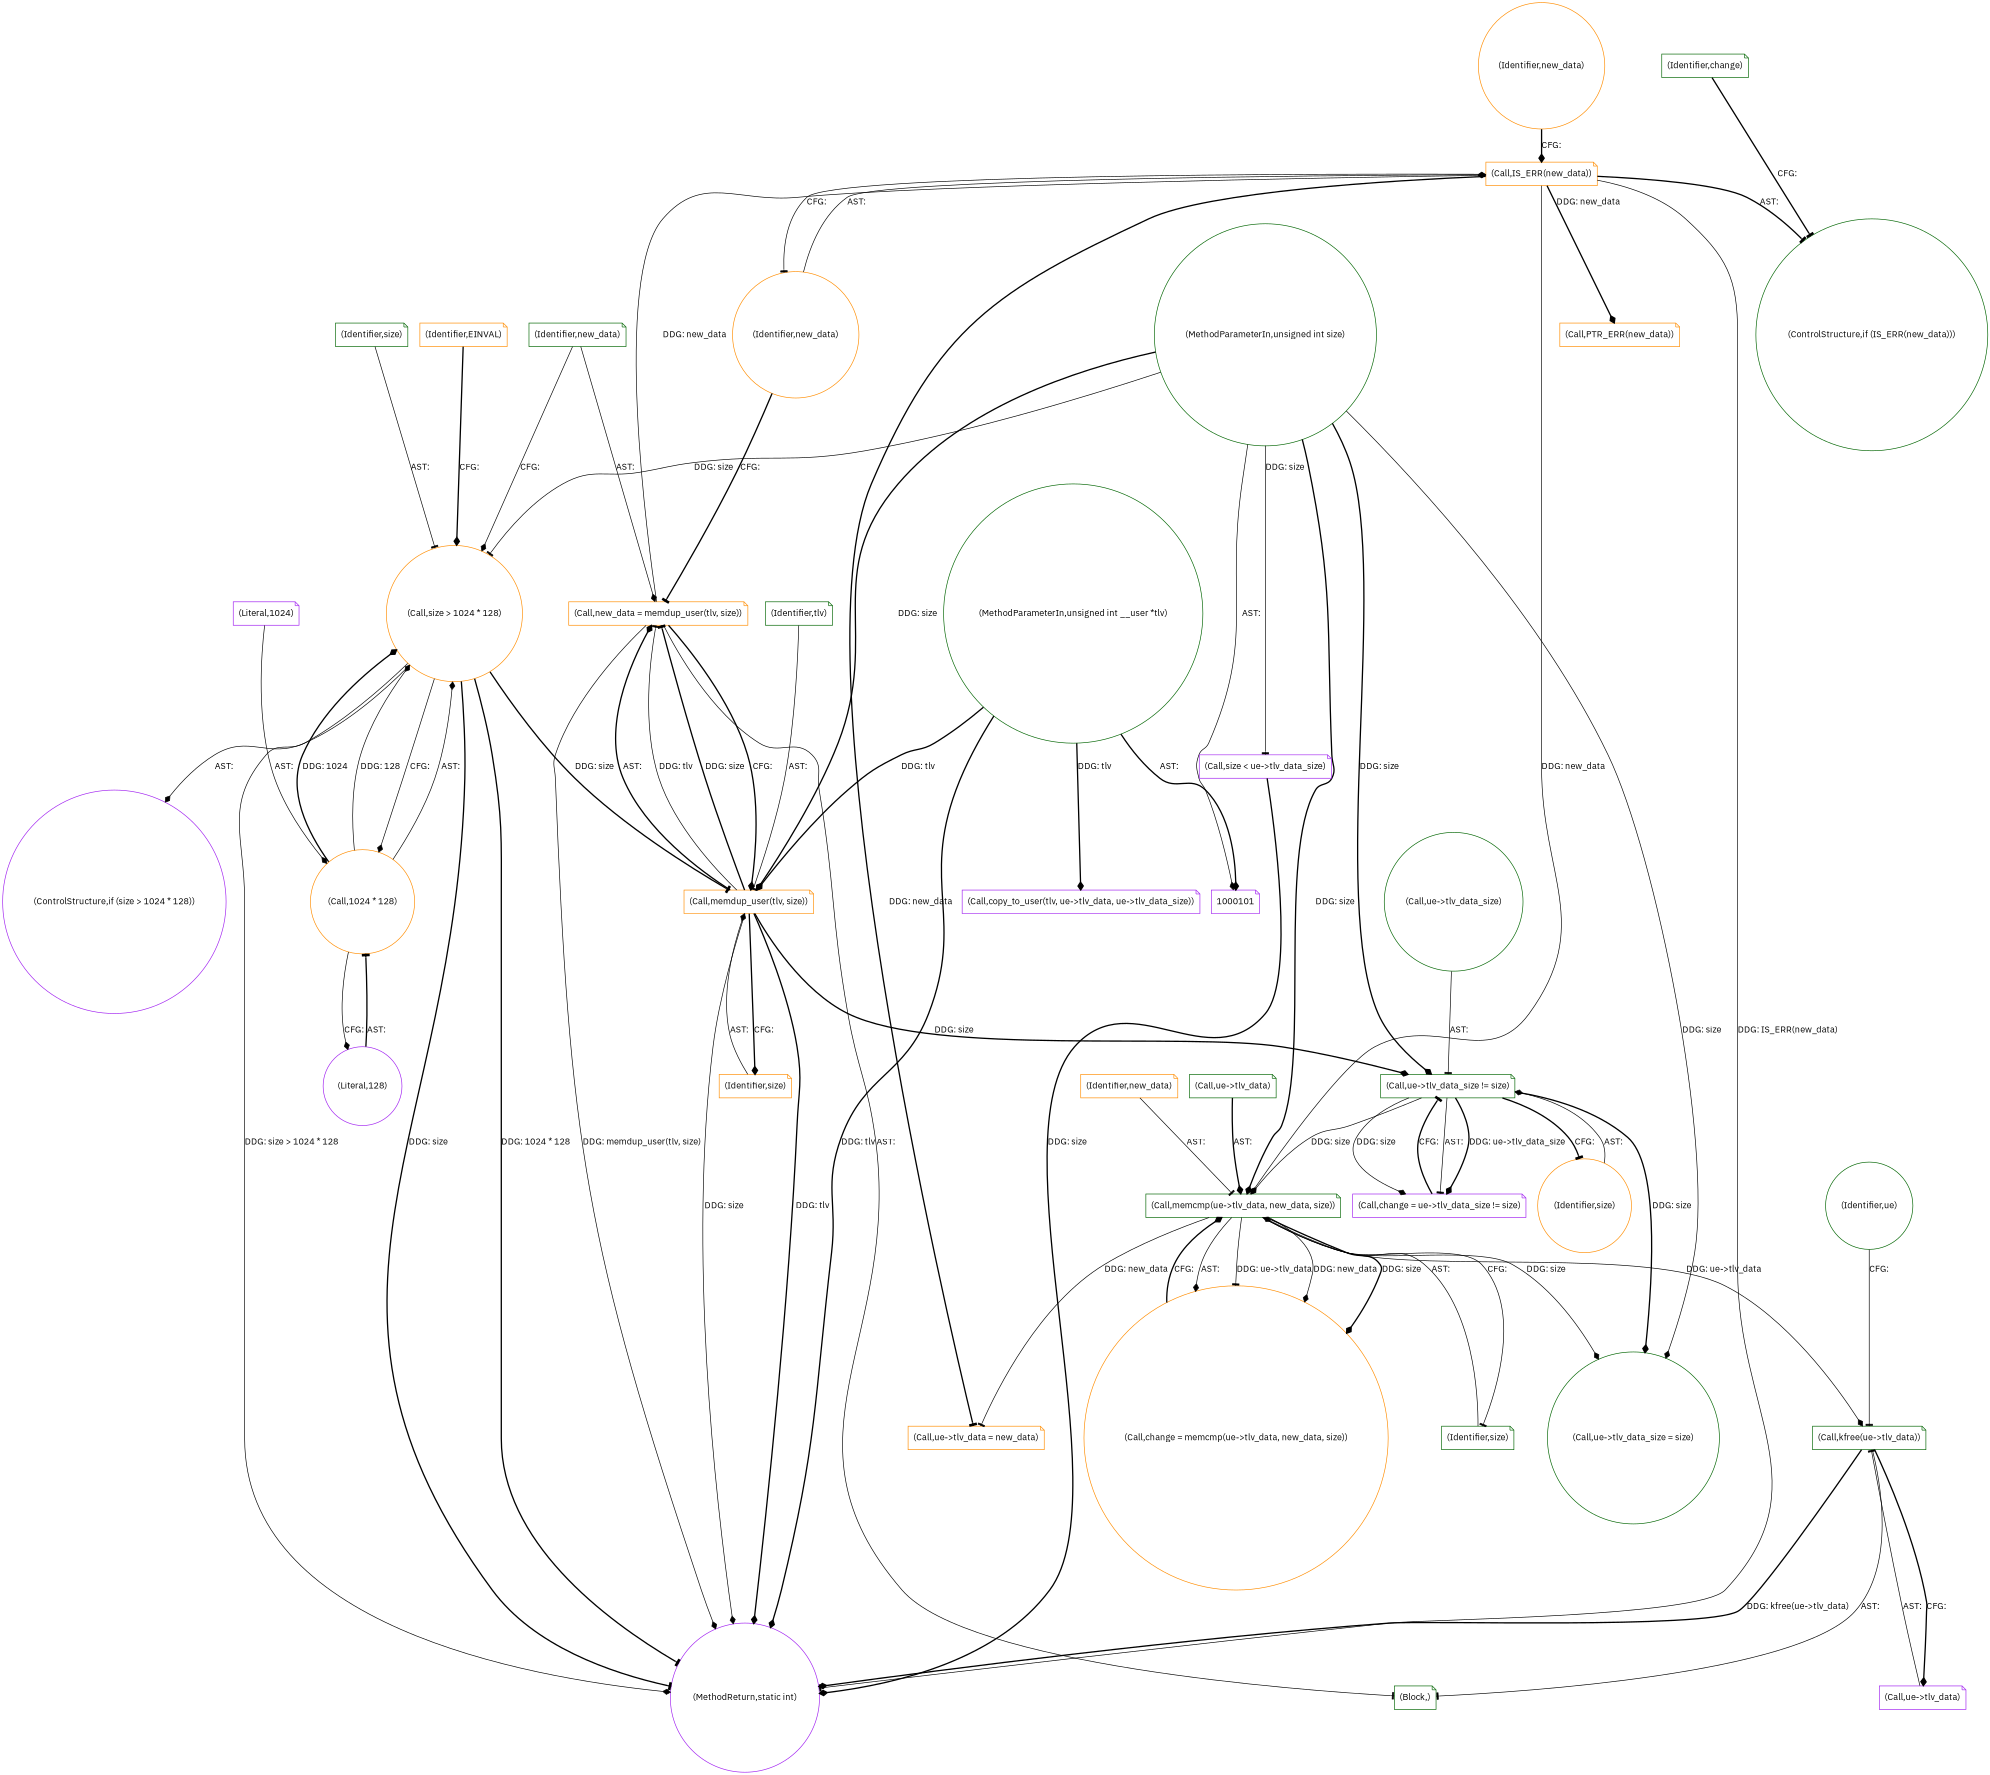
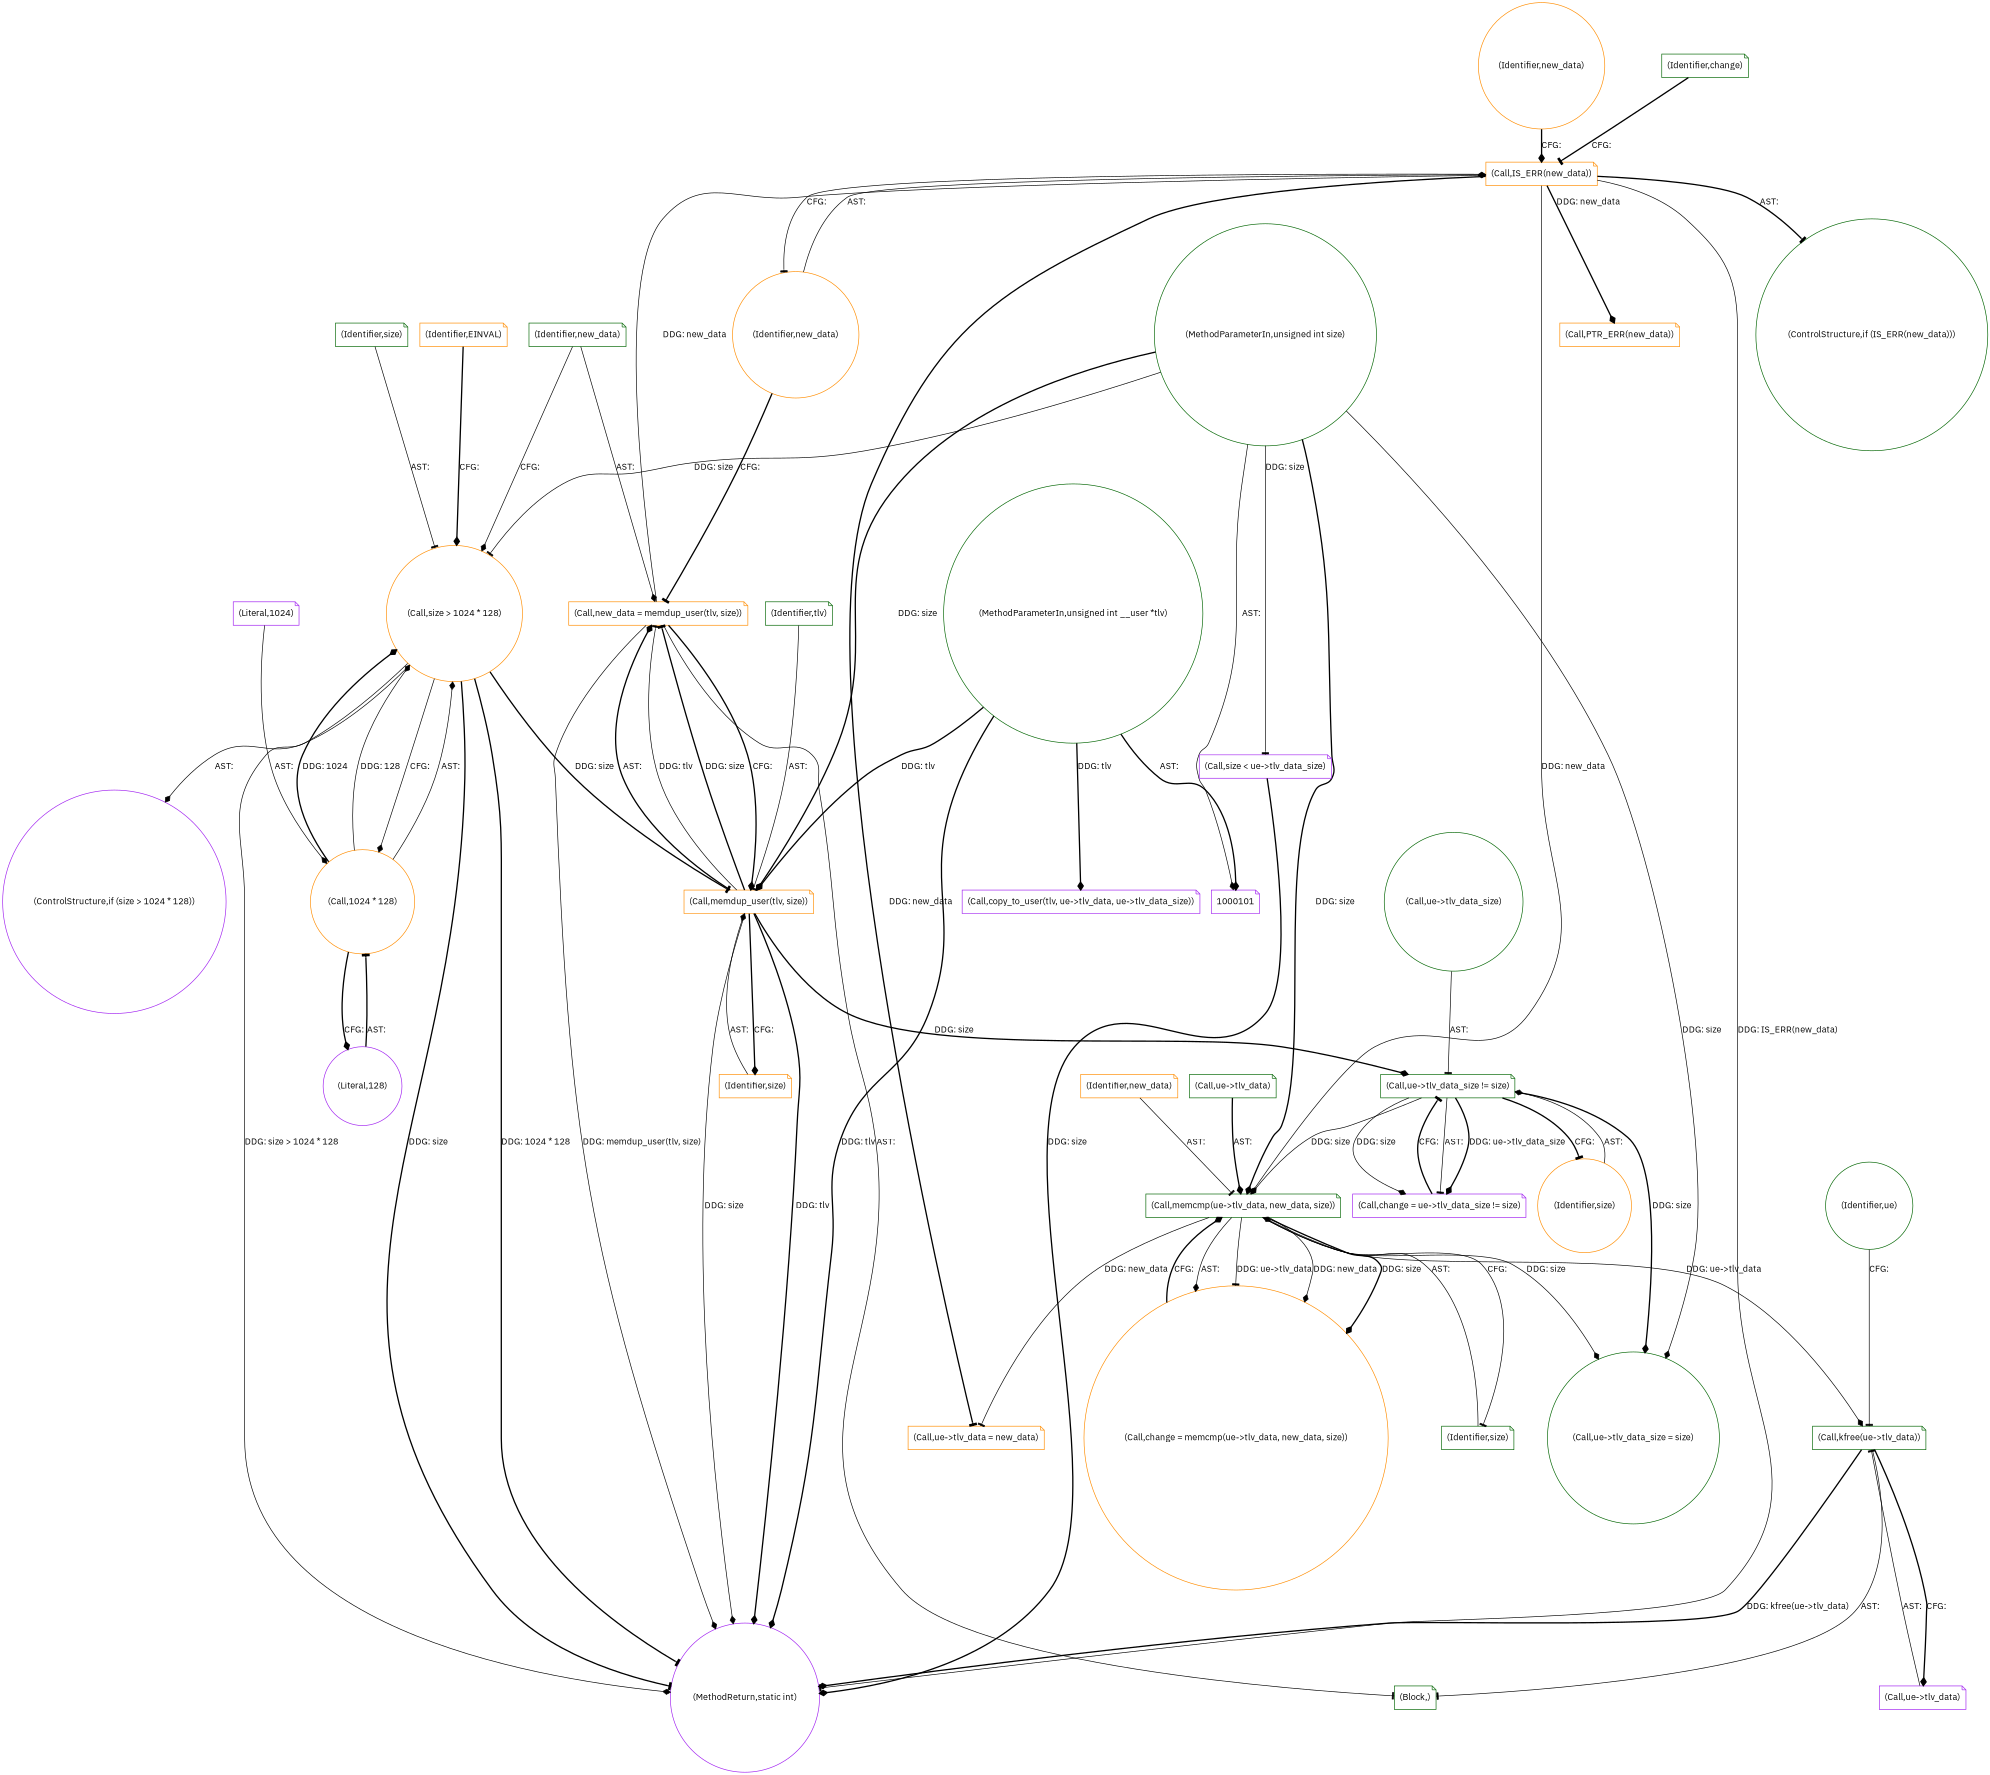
(1761, 155) -> (1625, 119)
(1360, 754) -> none
(342, 997) -> (342, 997)
